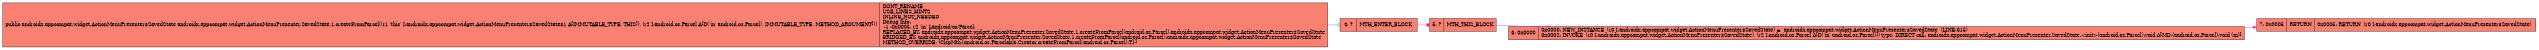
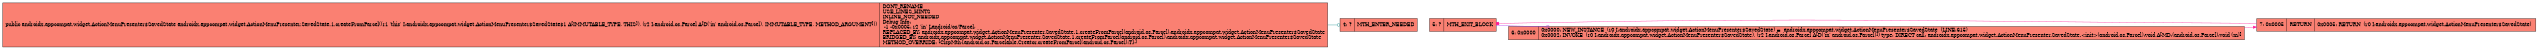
(1386, 25) -> (1386, 25)
(1422, 25) -> (1878, 20)
(1470, 25) -> (1470, 25)
